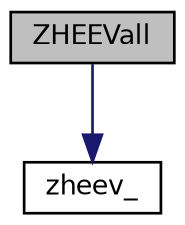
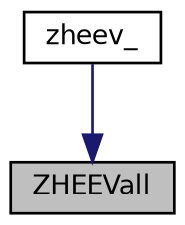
(93, 99) -> (93, 99)
